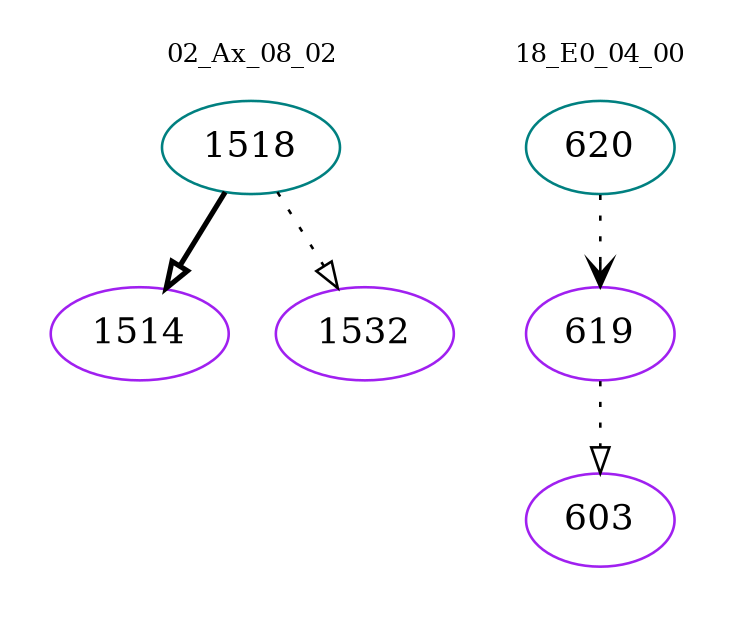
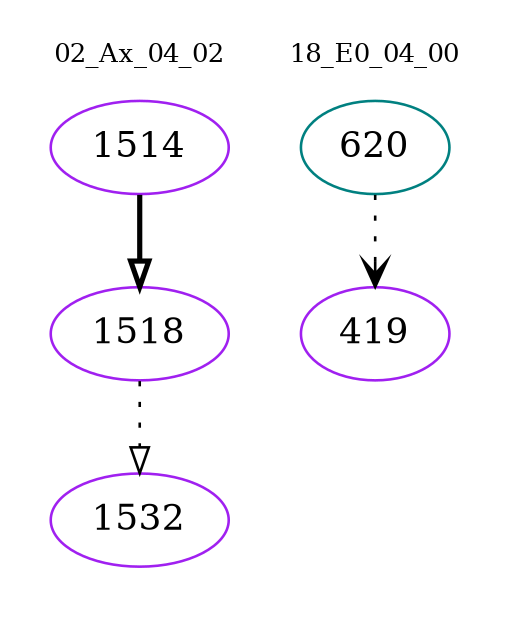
(252, 56) -> (140, 56)
(251, 147) -> (140, 334)
(203, 229) -> (140, 228)
(600, 334) -> (375, 334)
(600, 520) -> none
